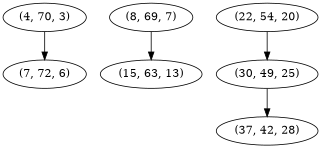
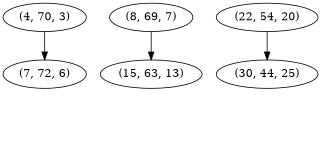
(267, 74) -> (267, 74)
(267, 131) -> none
